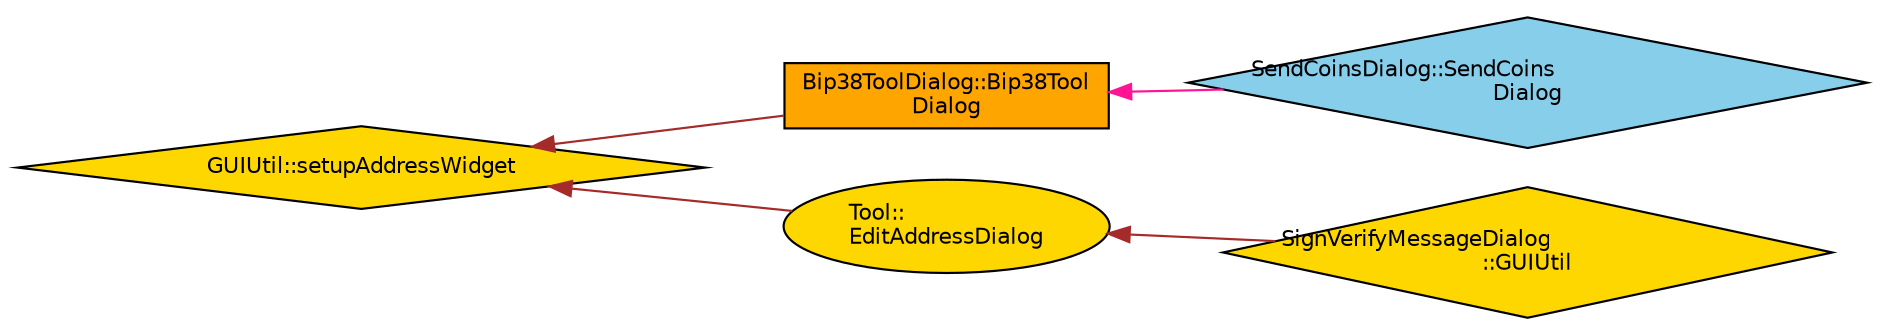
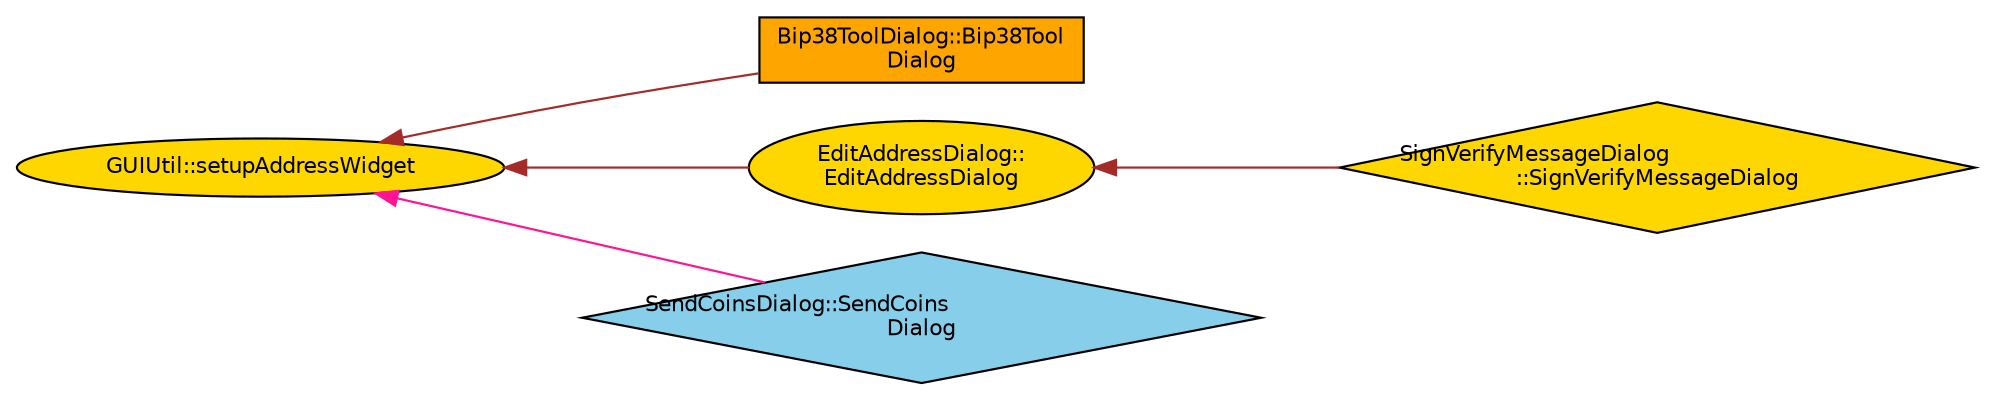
(1177, 91) -> (581, 240)
(361, 168) -> (261, 168)
(947, 226) -> (922, 168)
(1528, 252) -> (1657, 168)
